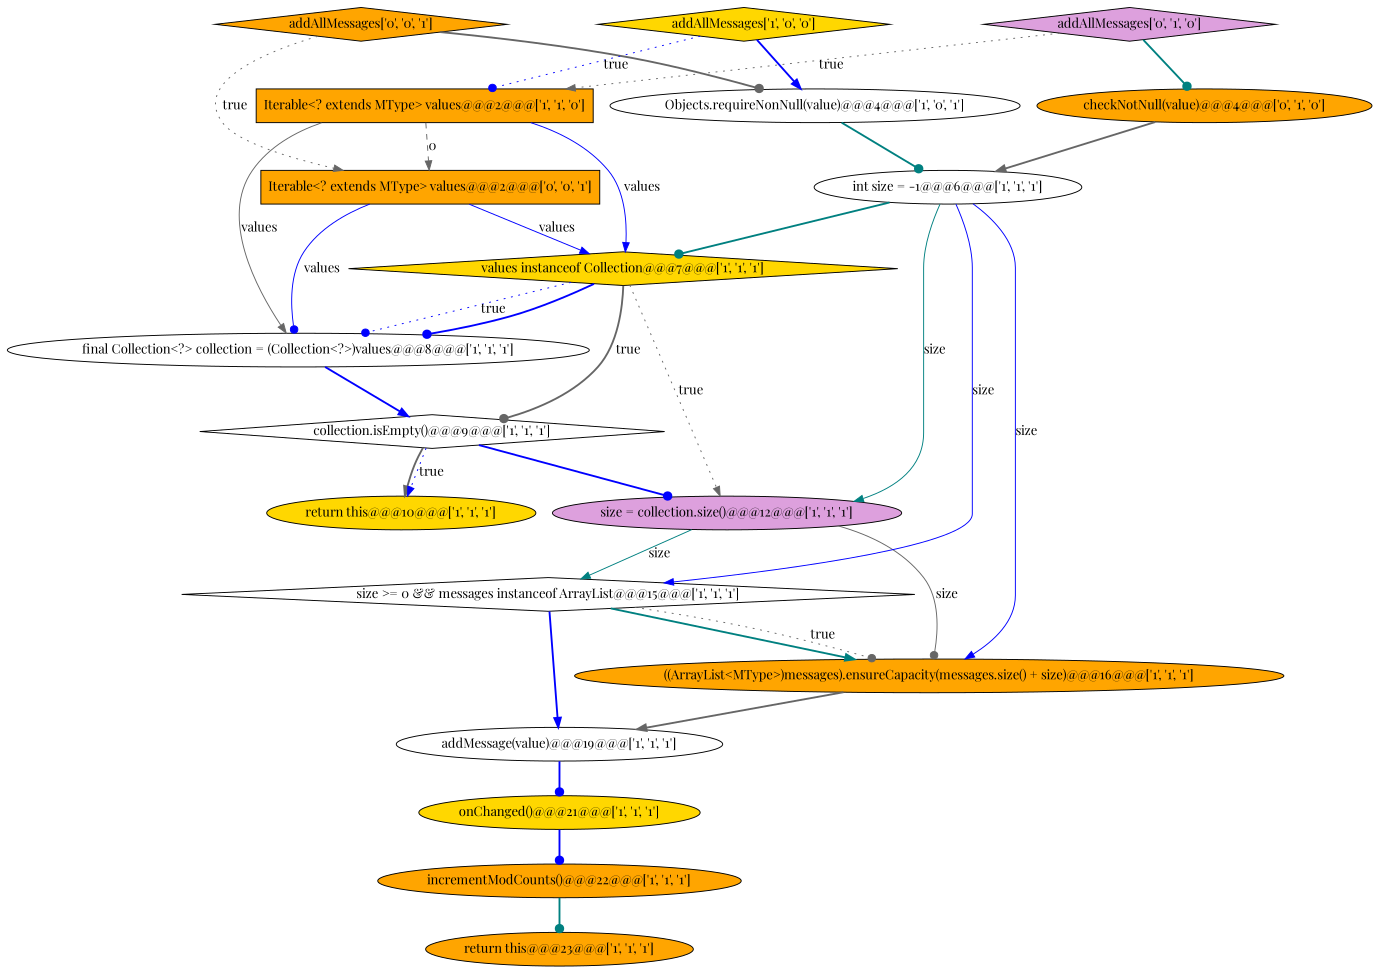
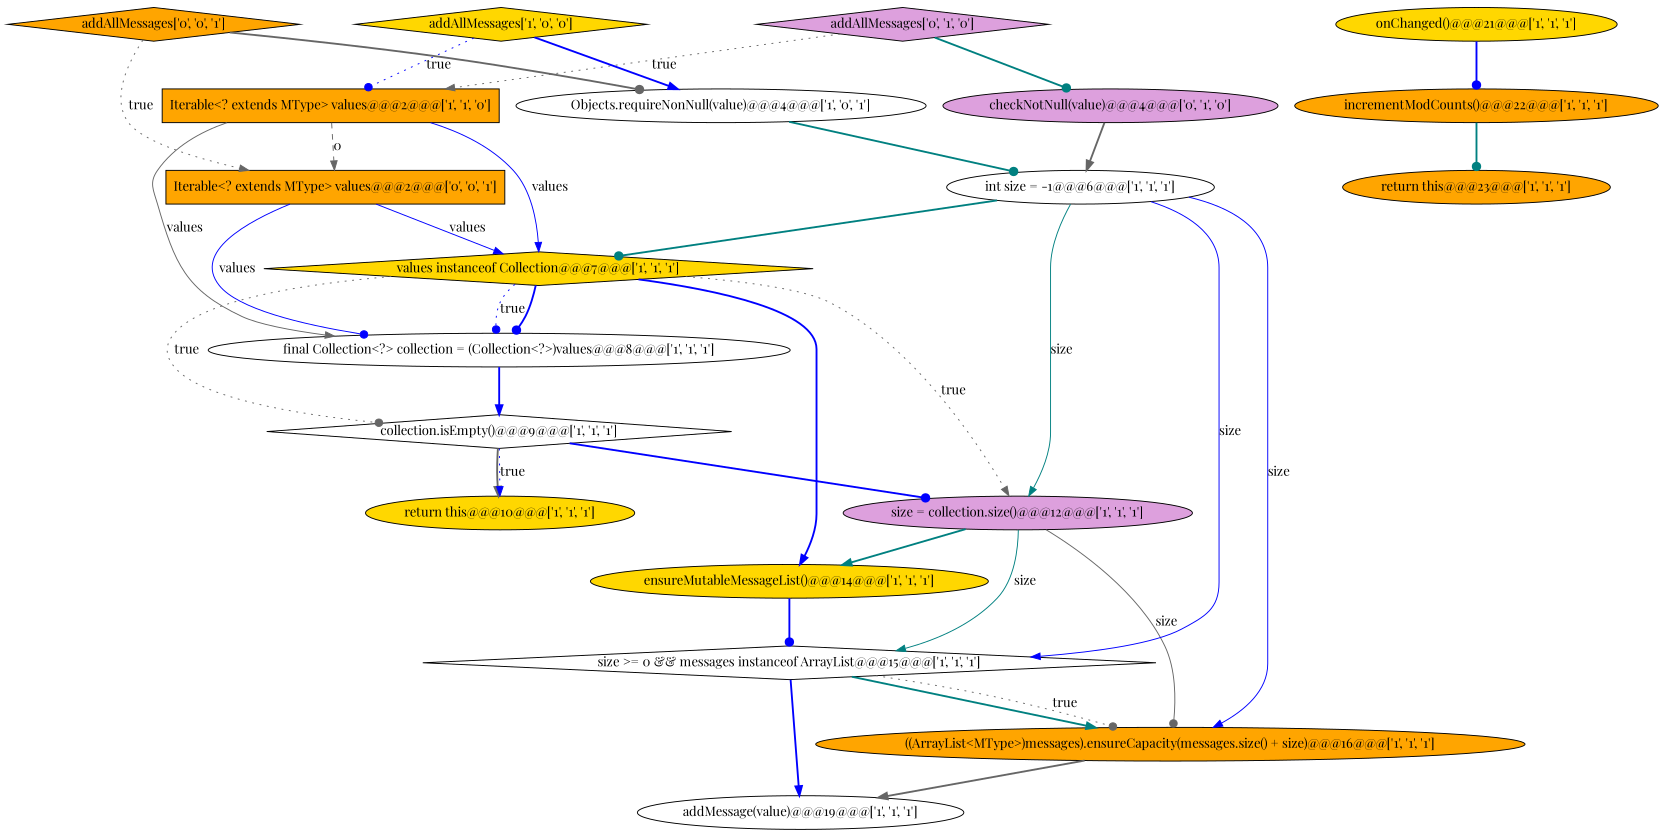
(1204, 106) -> (1111, 106)
(592, 373) -> (169, 342)
none -> (789, 581)
(559, 775) -> none
